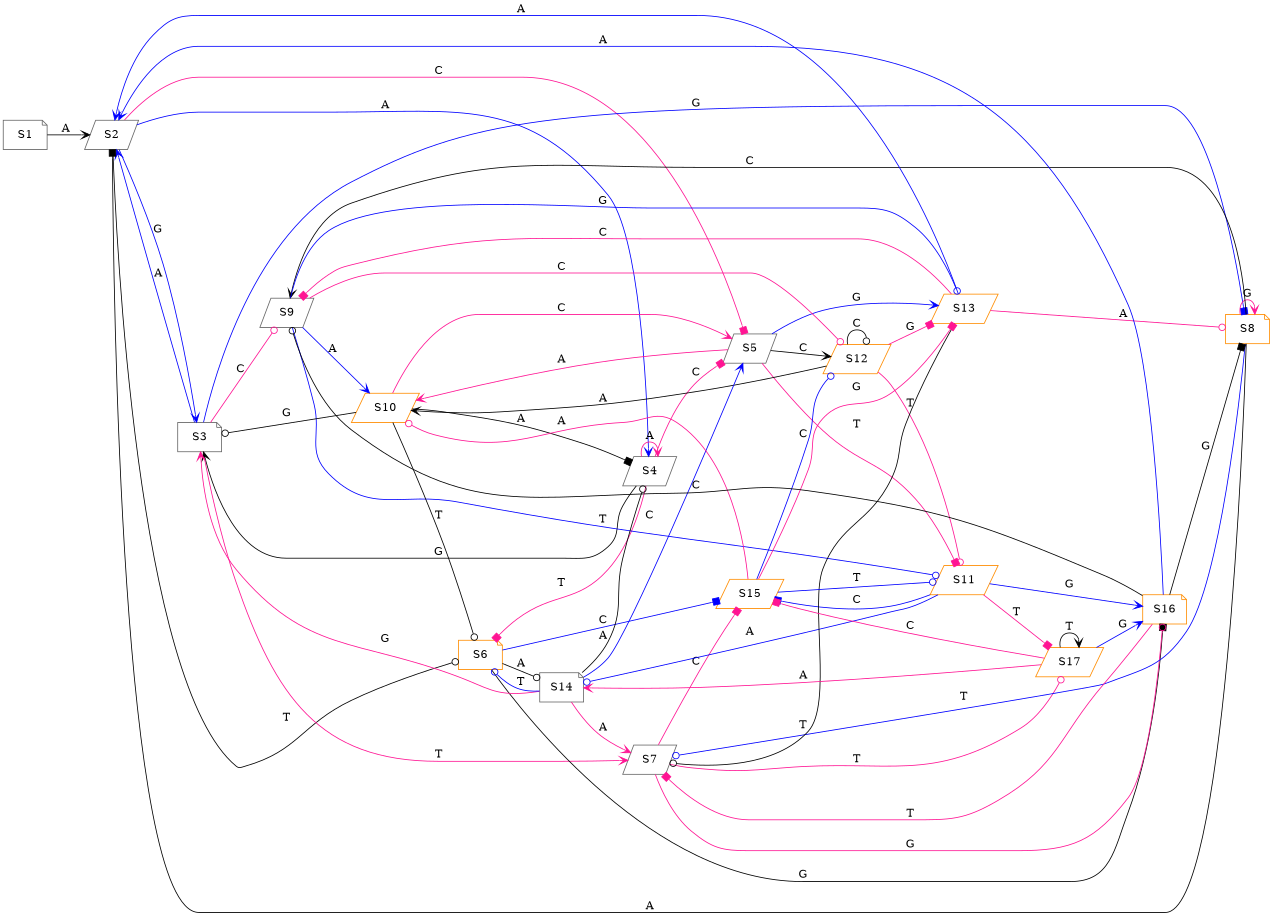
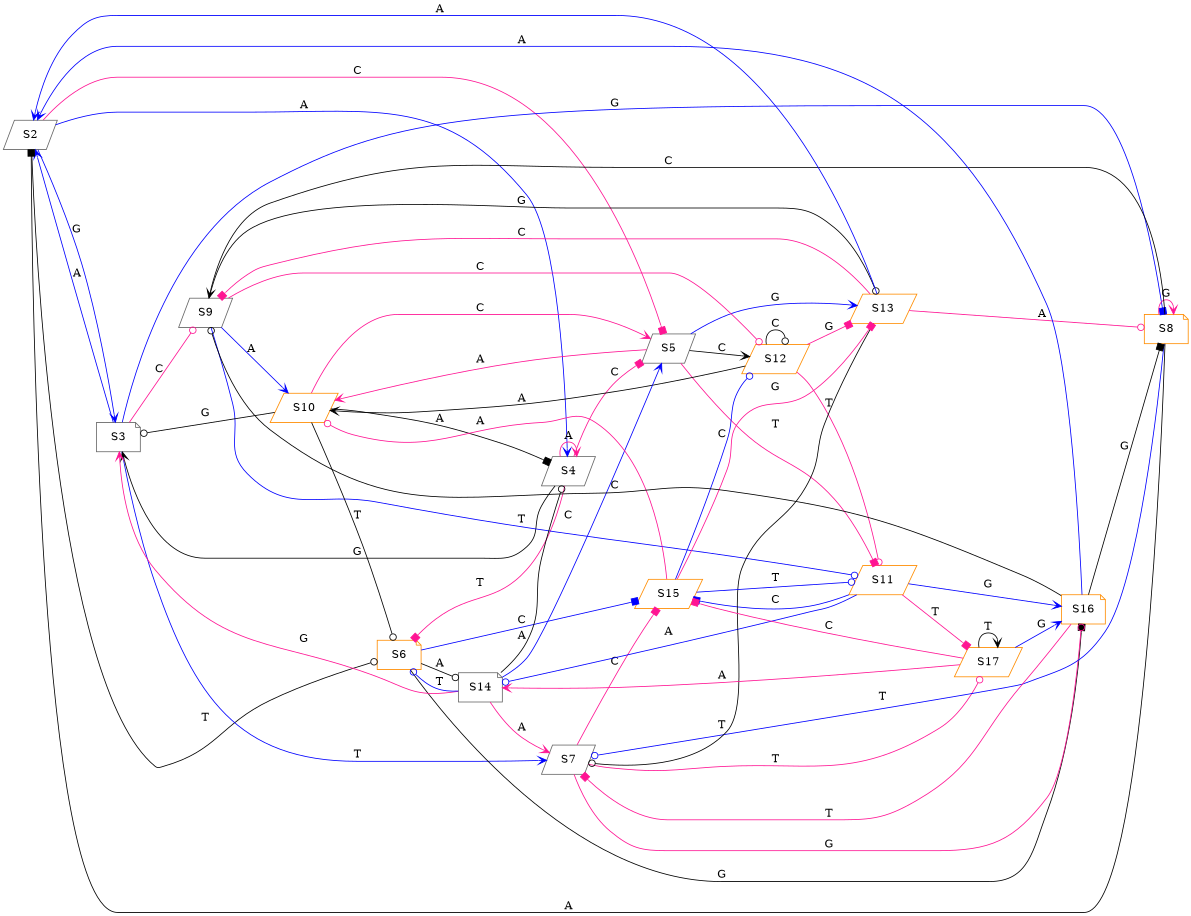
(25, 135) -> none
(601, 207) -> (520, 207)
(322, 727) -> (241, 727)
